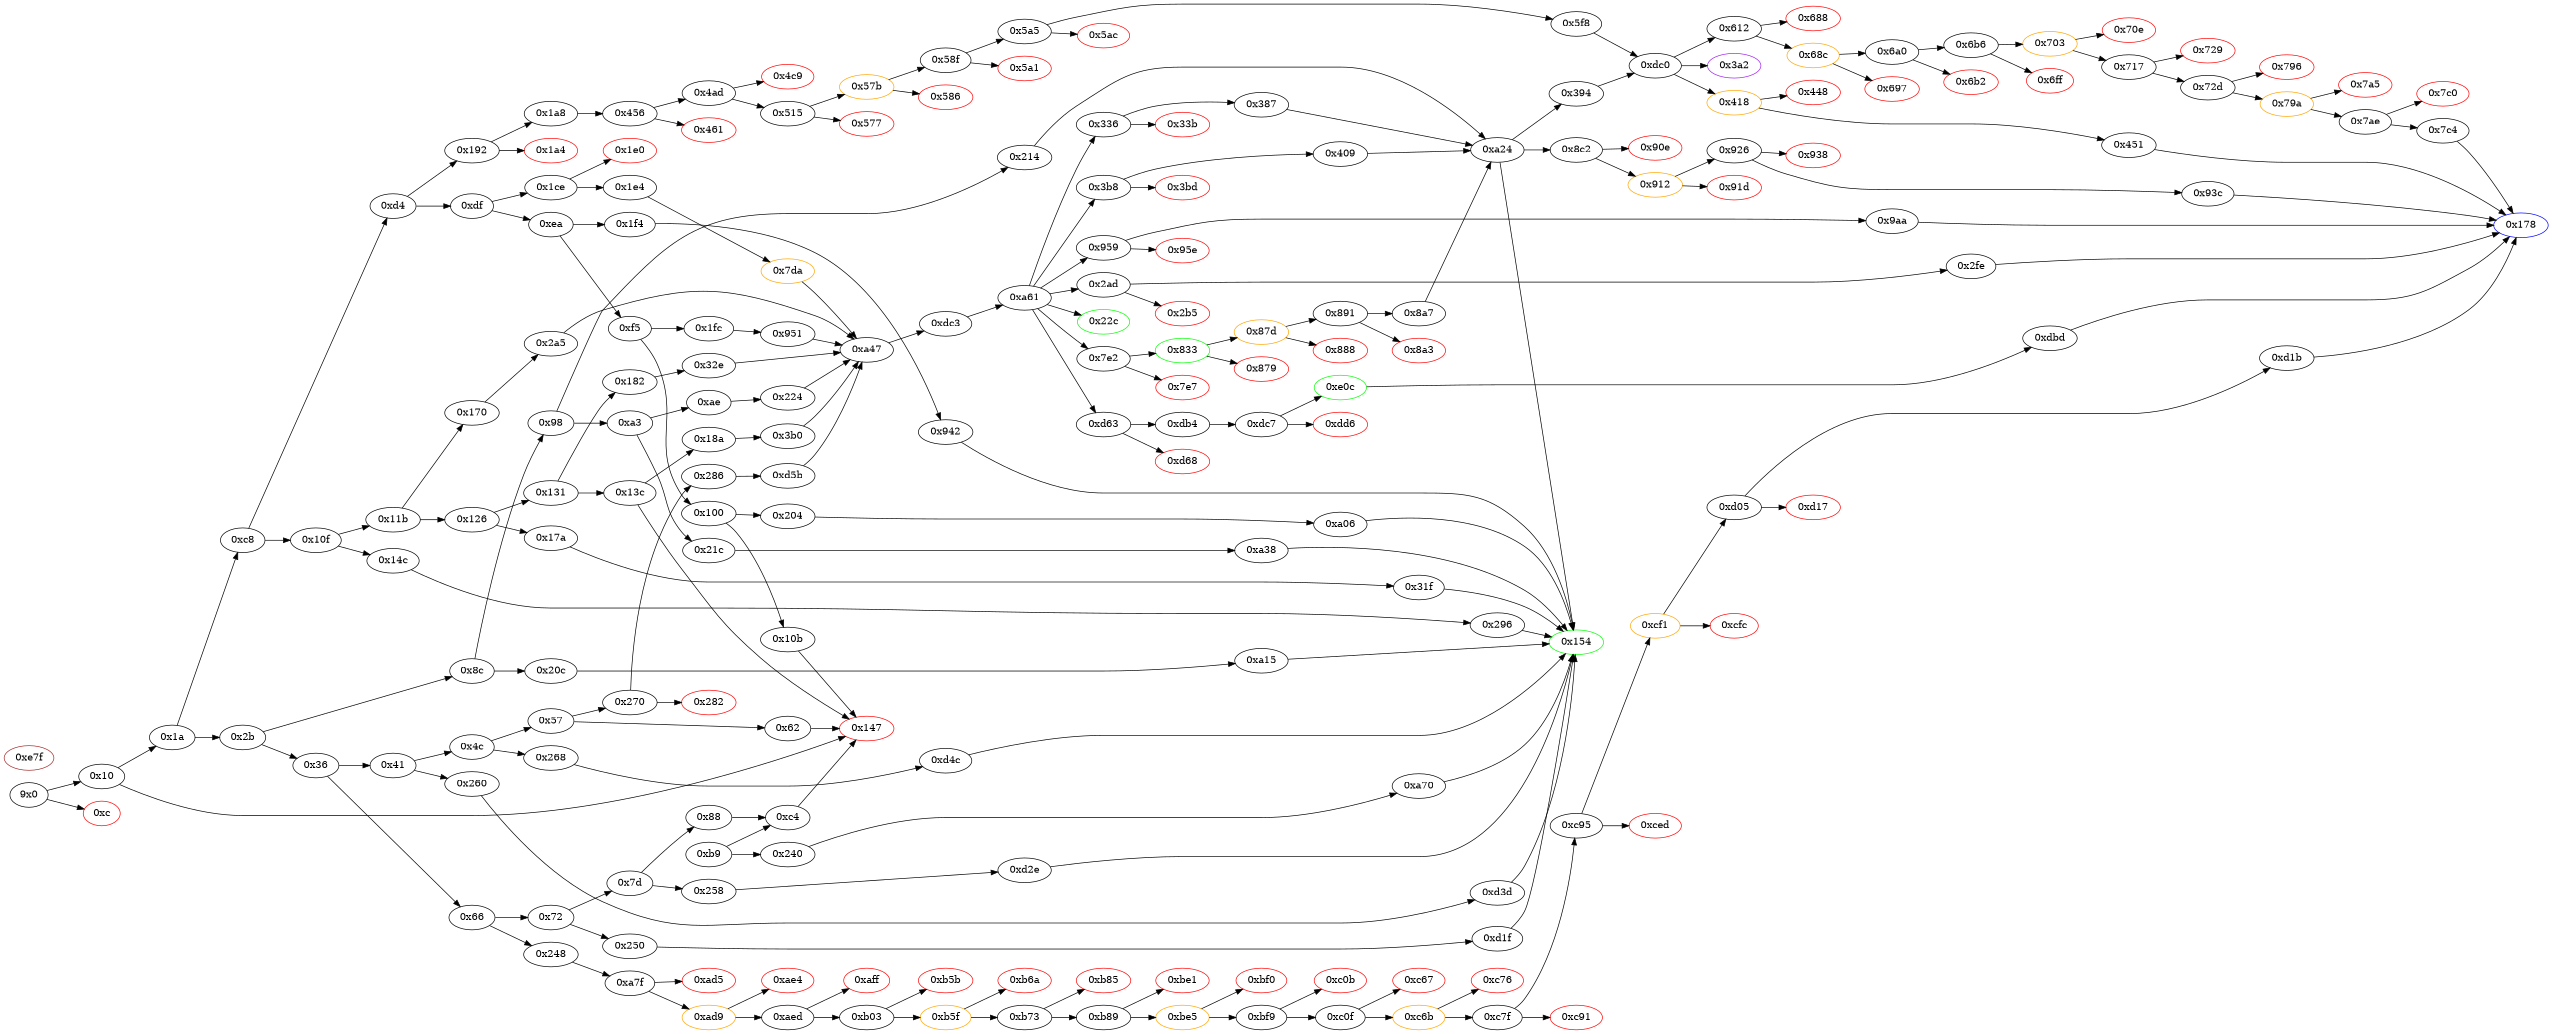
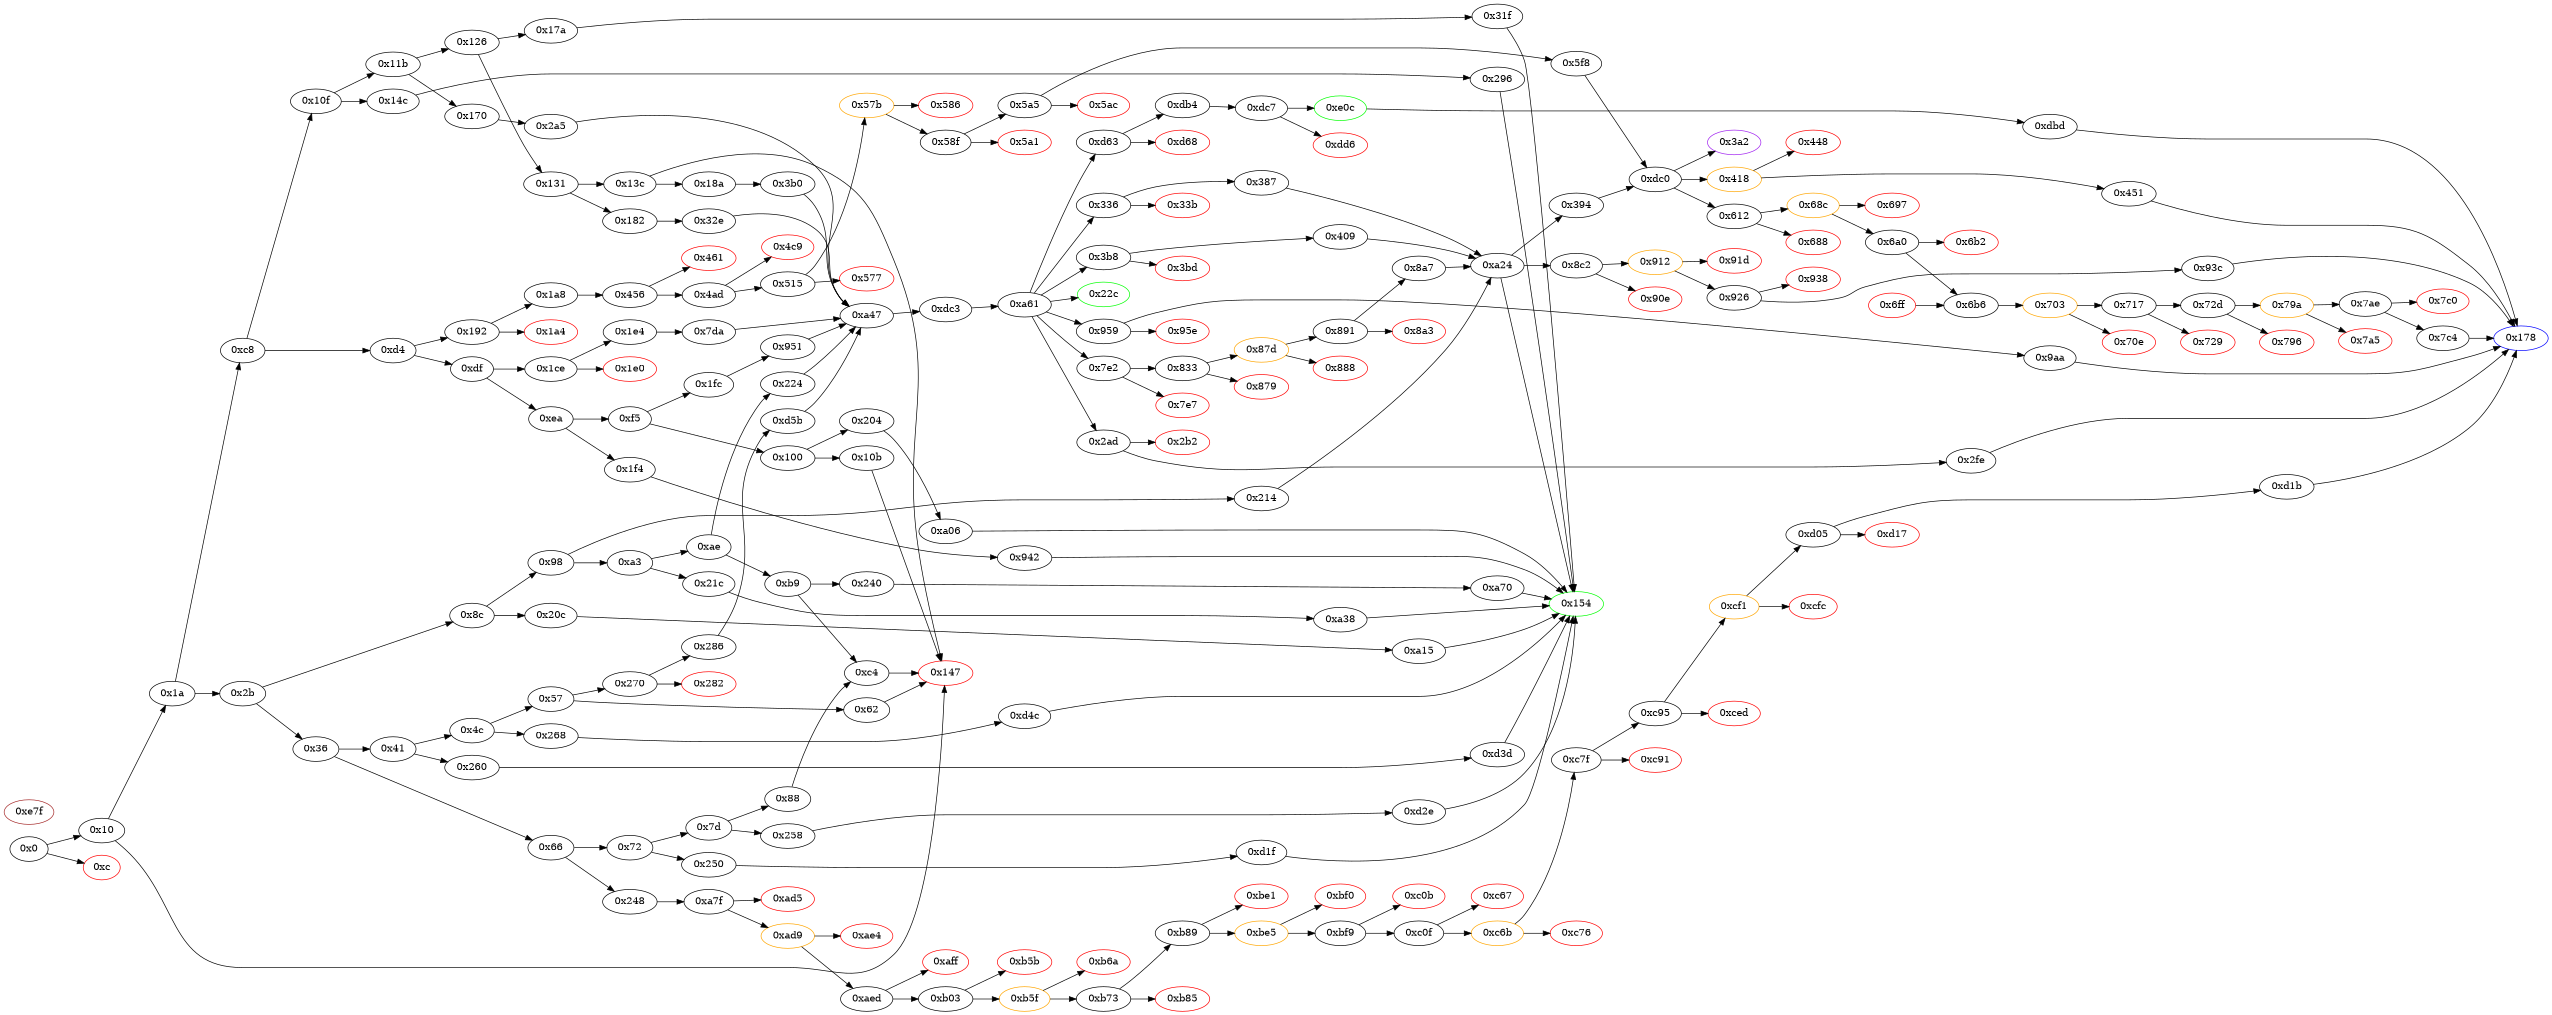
(2008, 62) -> (1926, 305)
(788, 271) -> (709, 332)
(1182, 314) -> (1182, 442)
(1182, 351) -> (1182, 368)
none -> (749, 566)
(29, 795) -> (29, 849)
